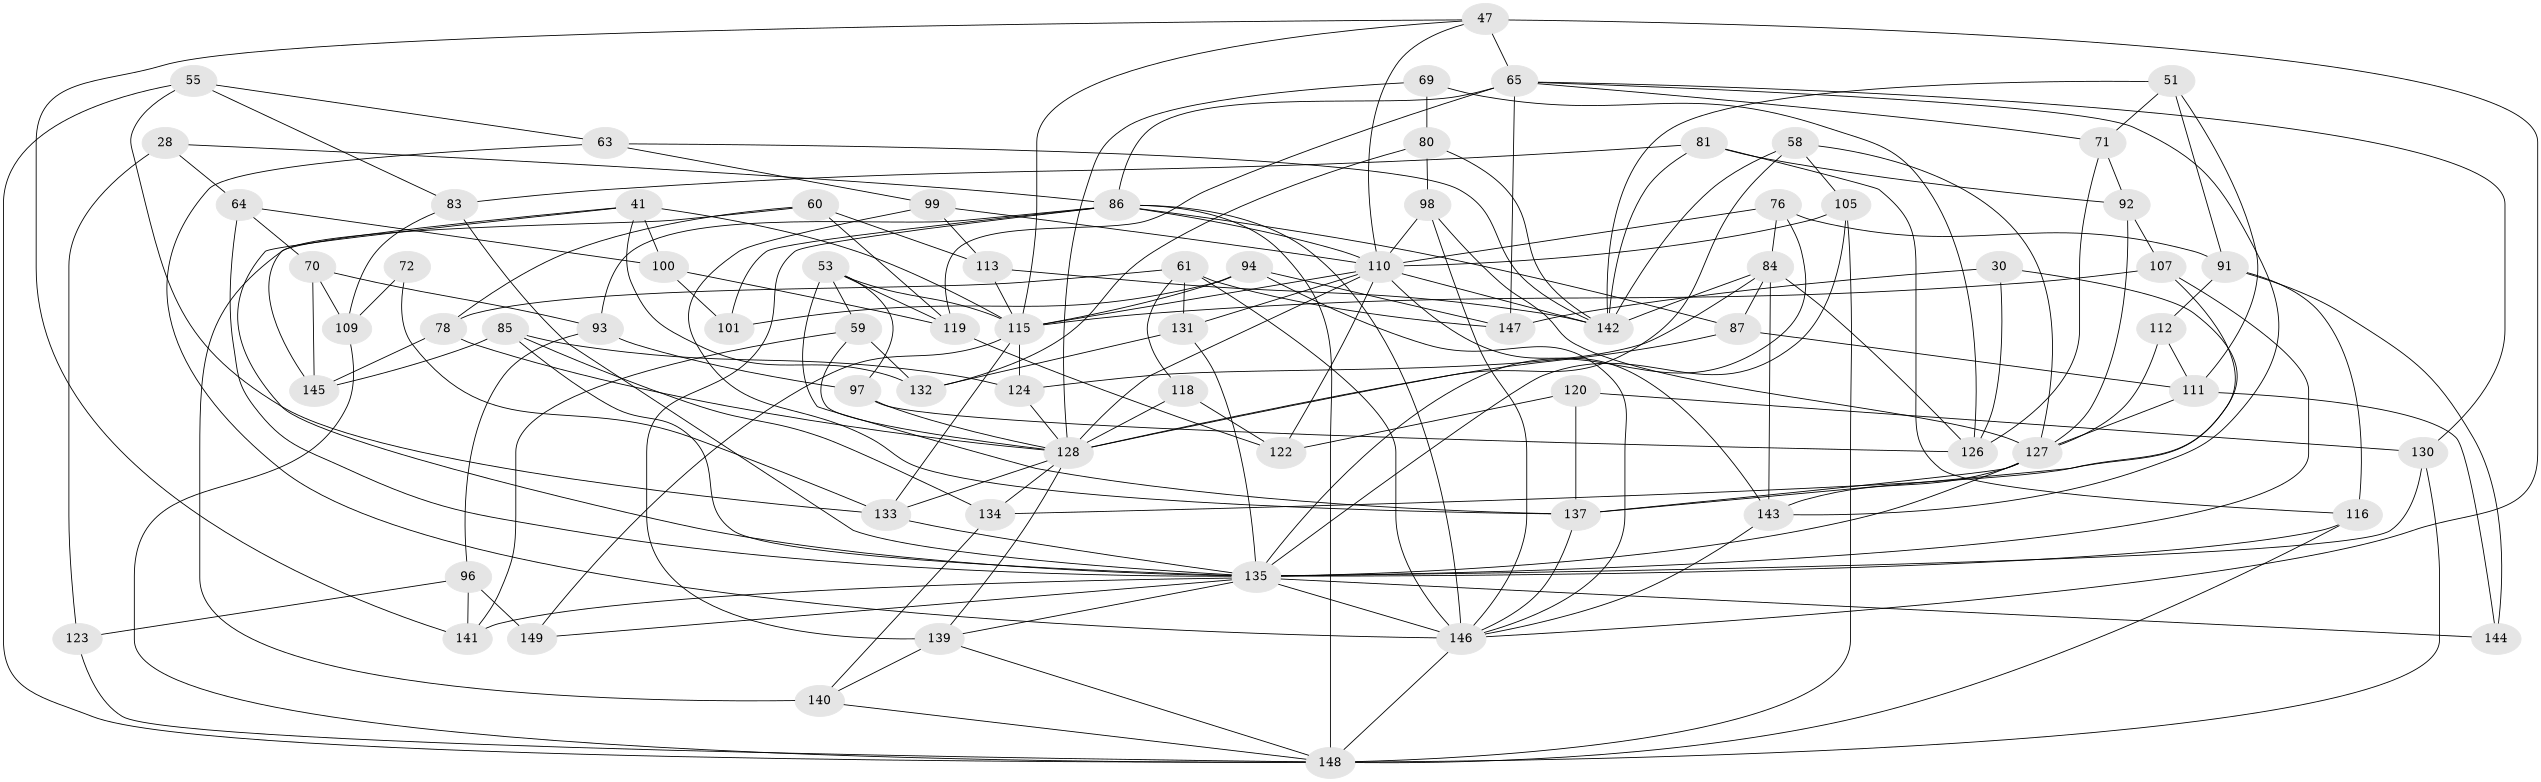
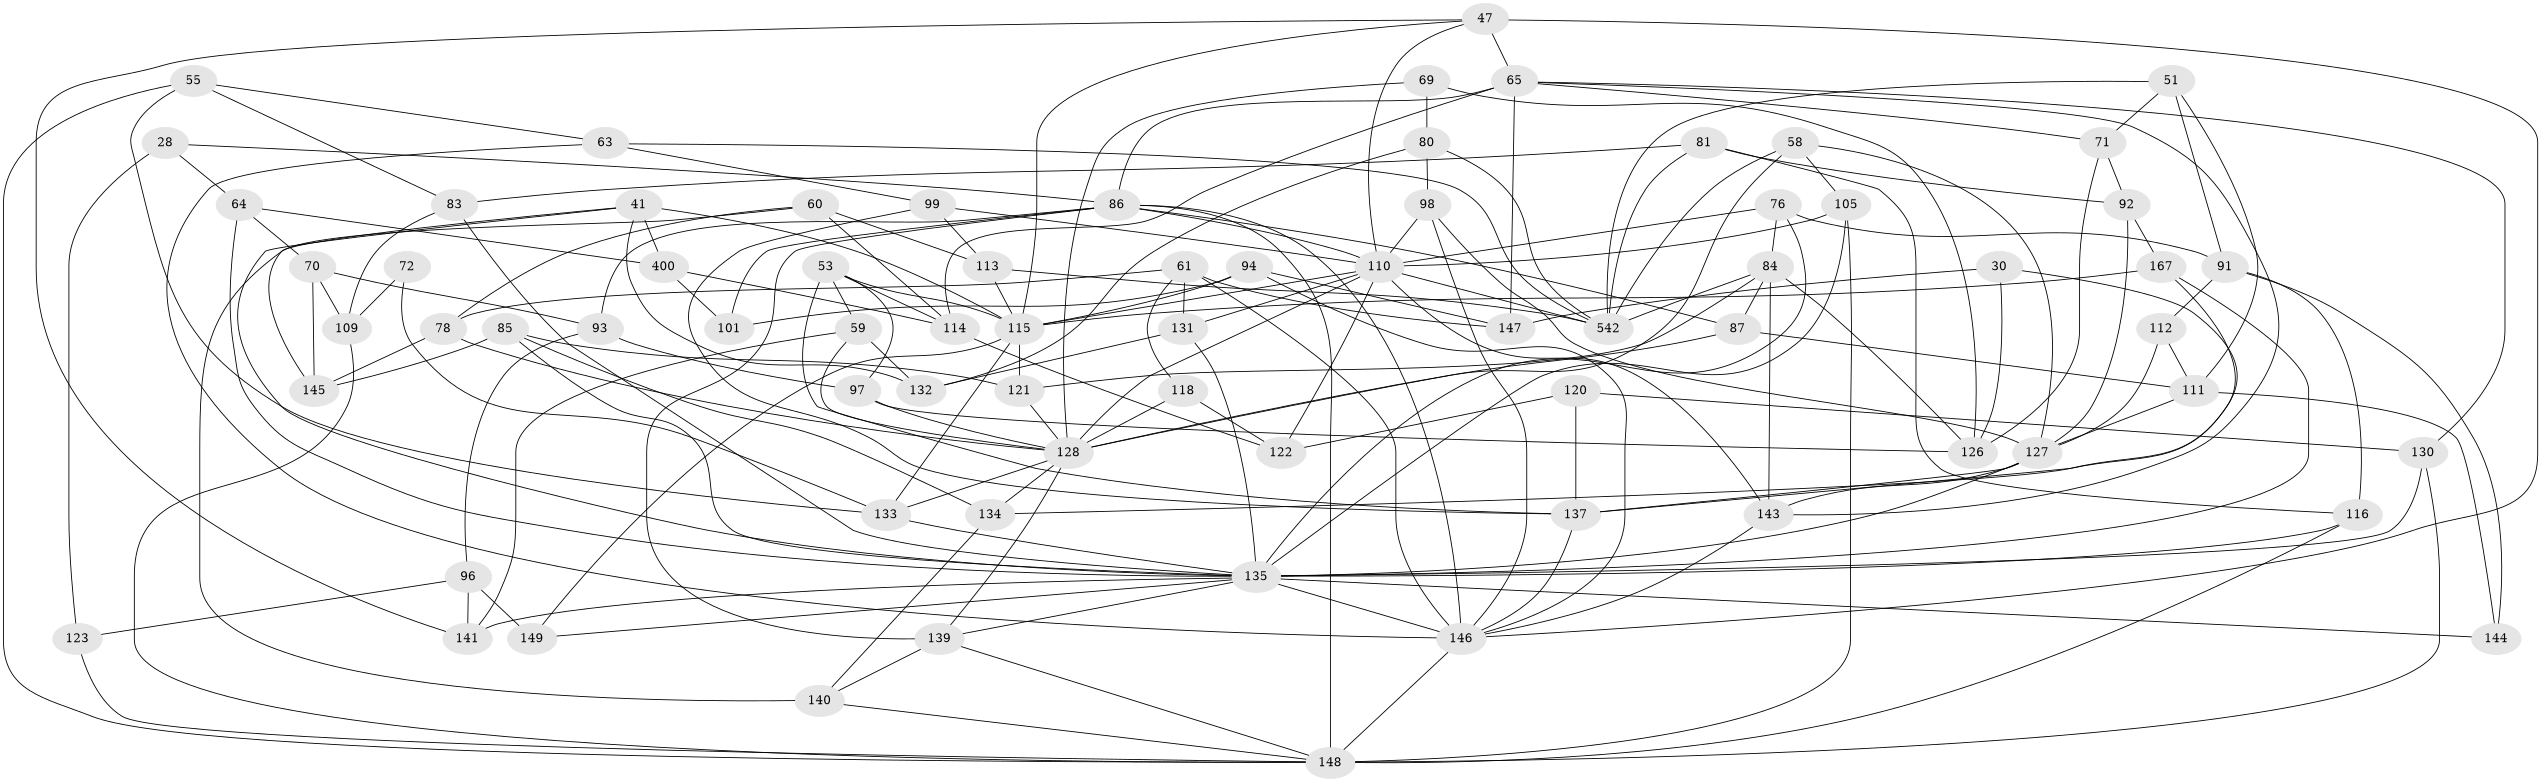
(664, 267) -> (664, 267)
(2161, 267) -> (2161, 267)
(955, 329) -> (955, 329)
(1609, 329) -> (1609, 329)
(1020, 391) -> (1020, 391)
